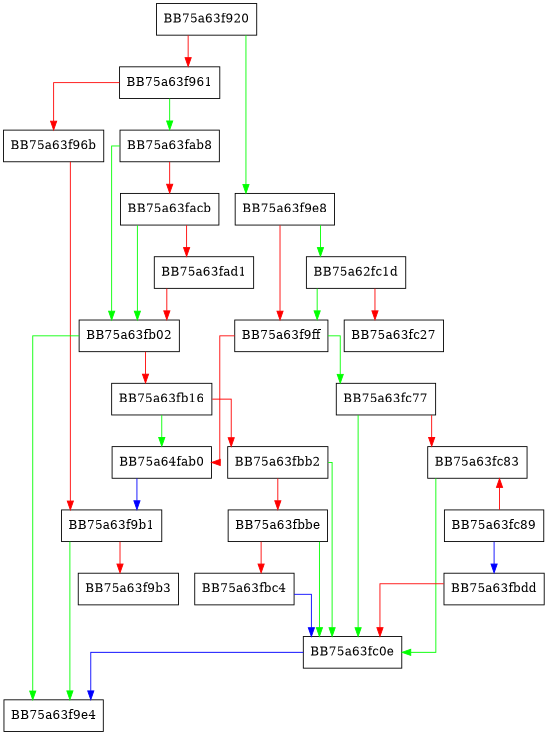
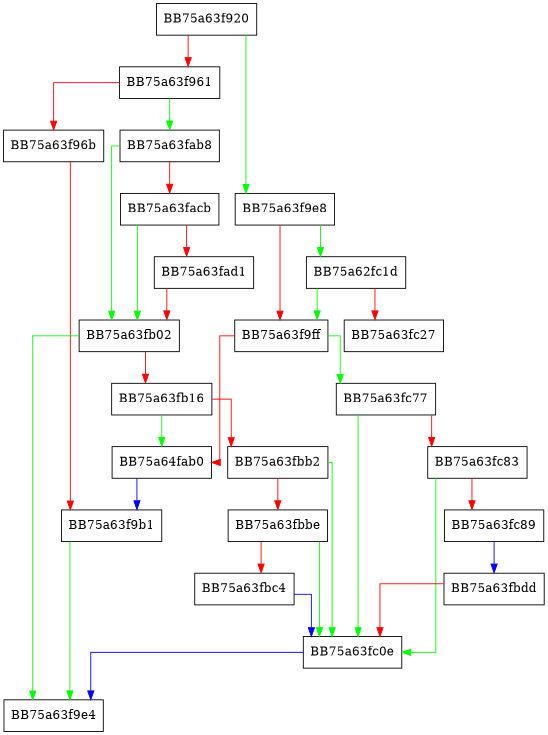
(500, 499) -> (472, 490)
(128, 589) -> none
